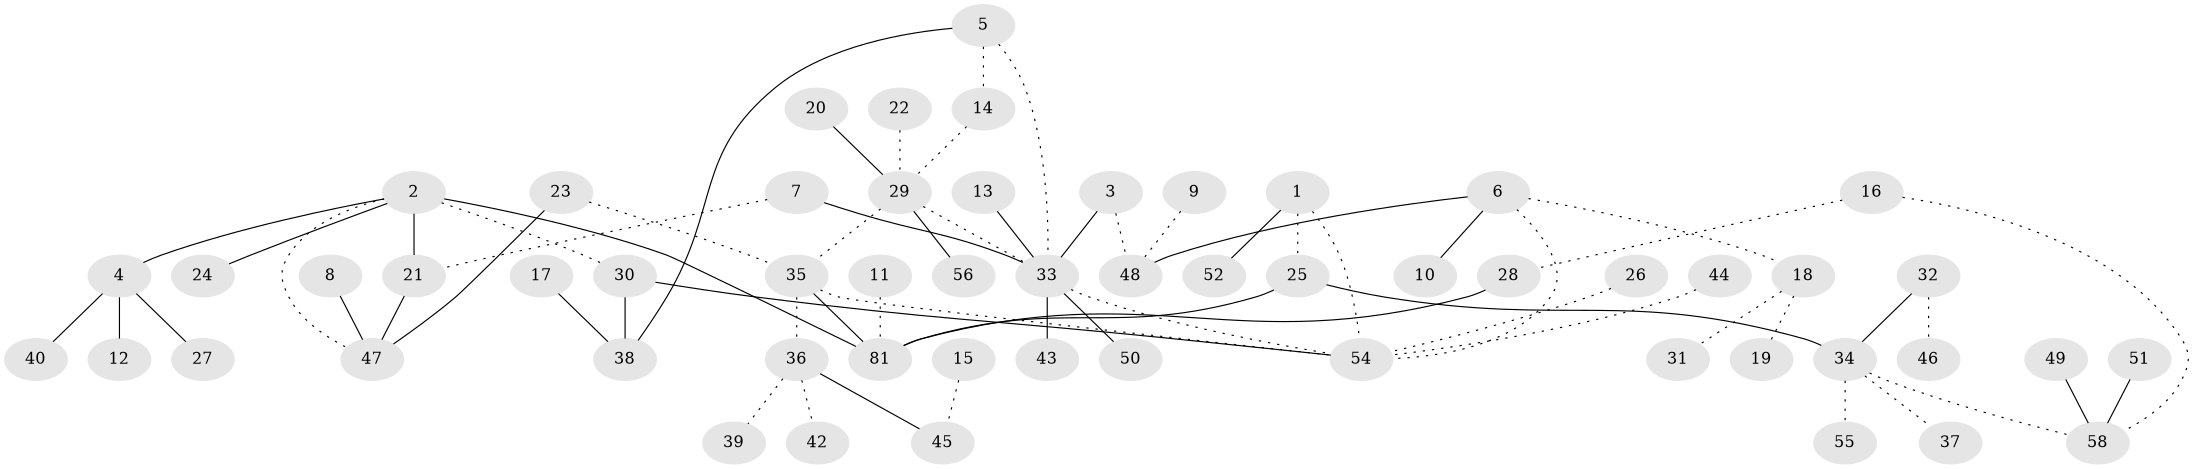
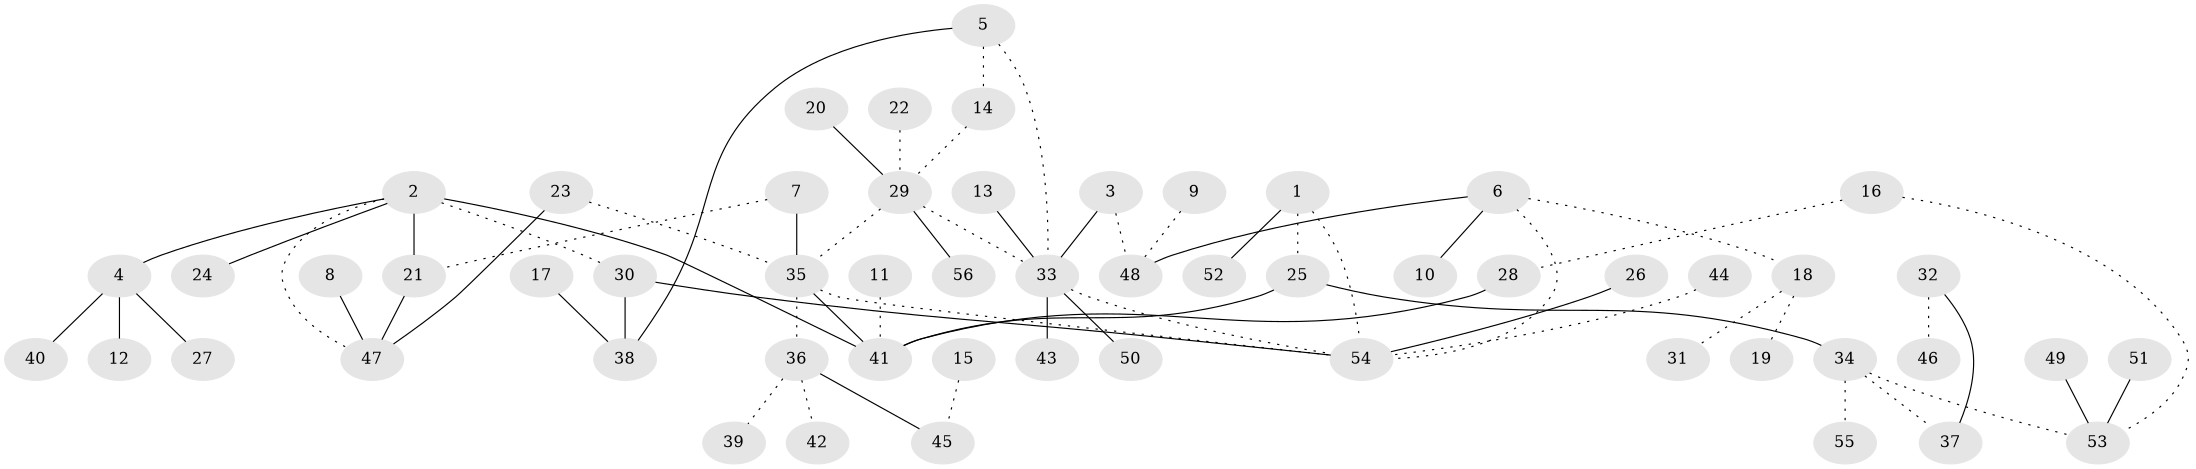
(919, 230) -> (797, 234)
(1887, 318) -> (1973, 356)
(1502, 323) -> (1502, 323)
(880, 360) -> (880, 360)
(2098, 443) -> (2098, 443)
